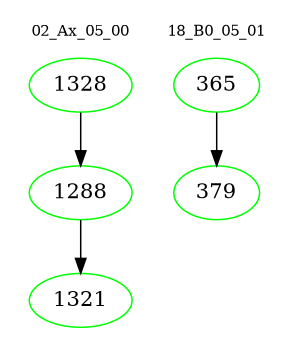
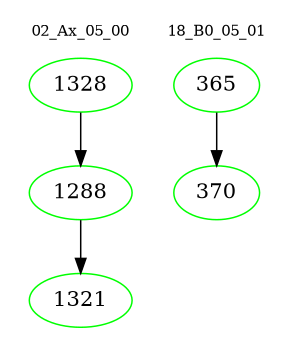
(217, 193) -> (217, 193)
